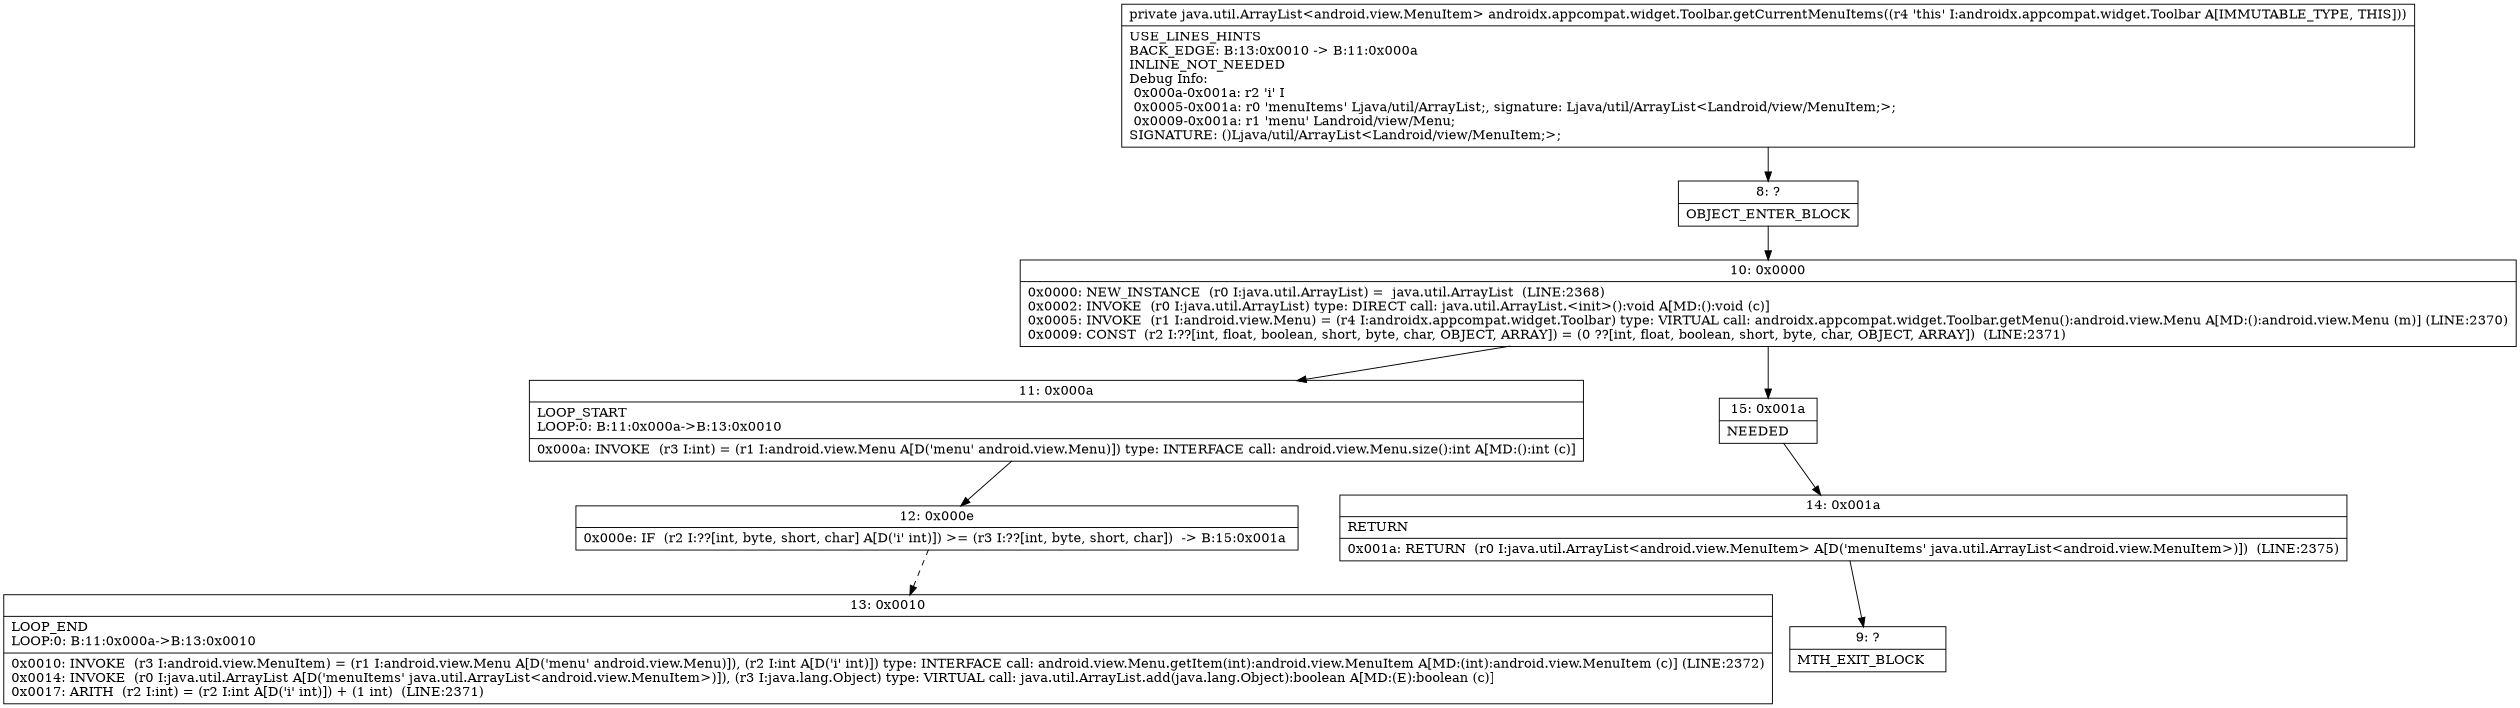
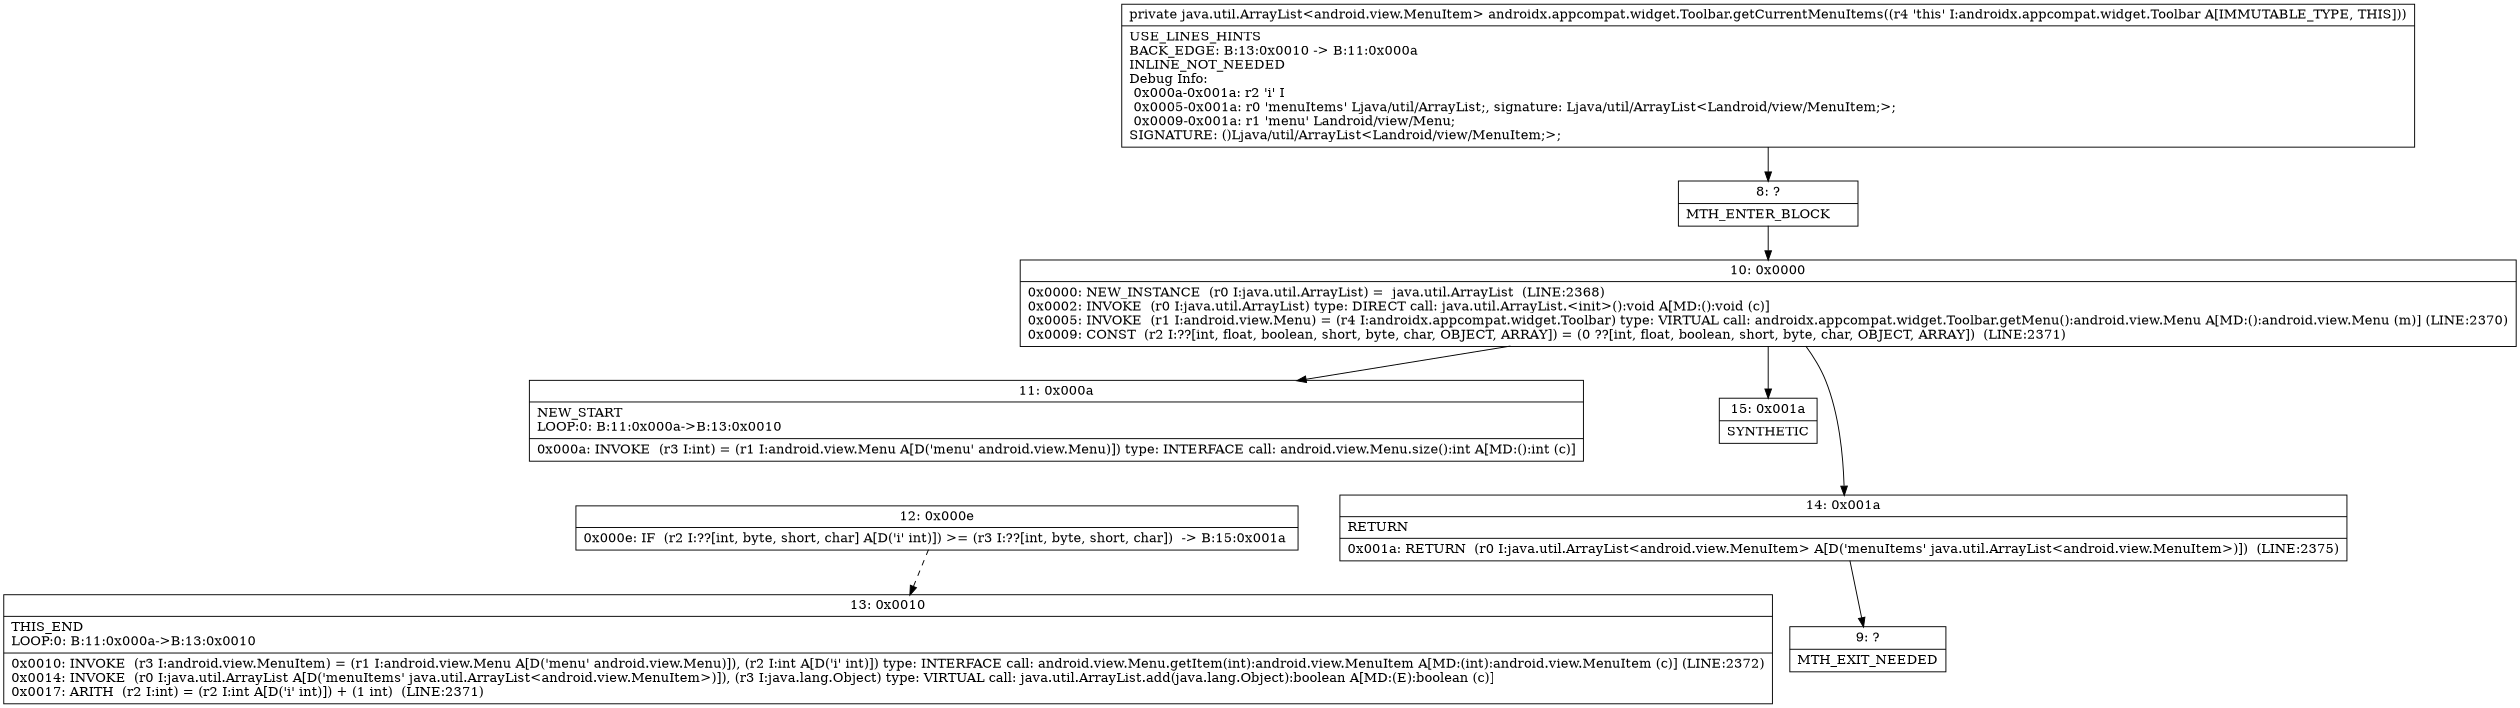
(1768, 214) -> (1758, 214)
(582, 413) -> (580, 413)
(1758, 432) -> (1768, 432)
(1799, 465) -> (1835, 413)
(990, 480) -> none
(50, 627) -> (47, 627)
(1861, 660) -> (1868, 660)
